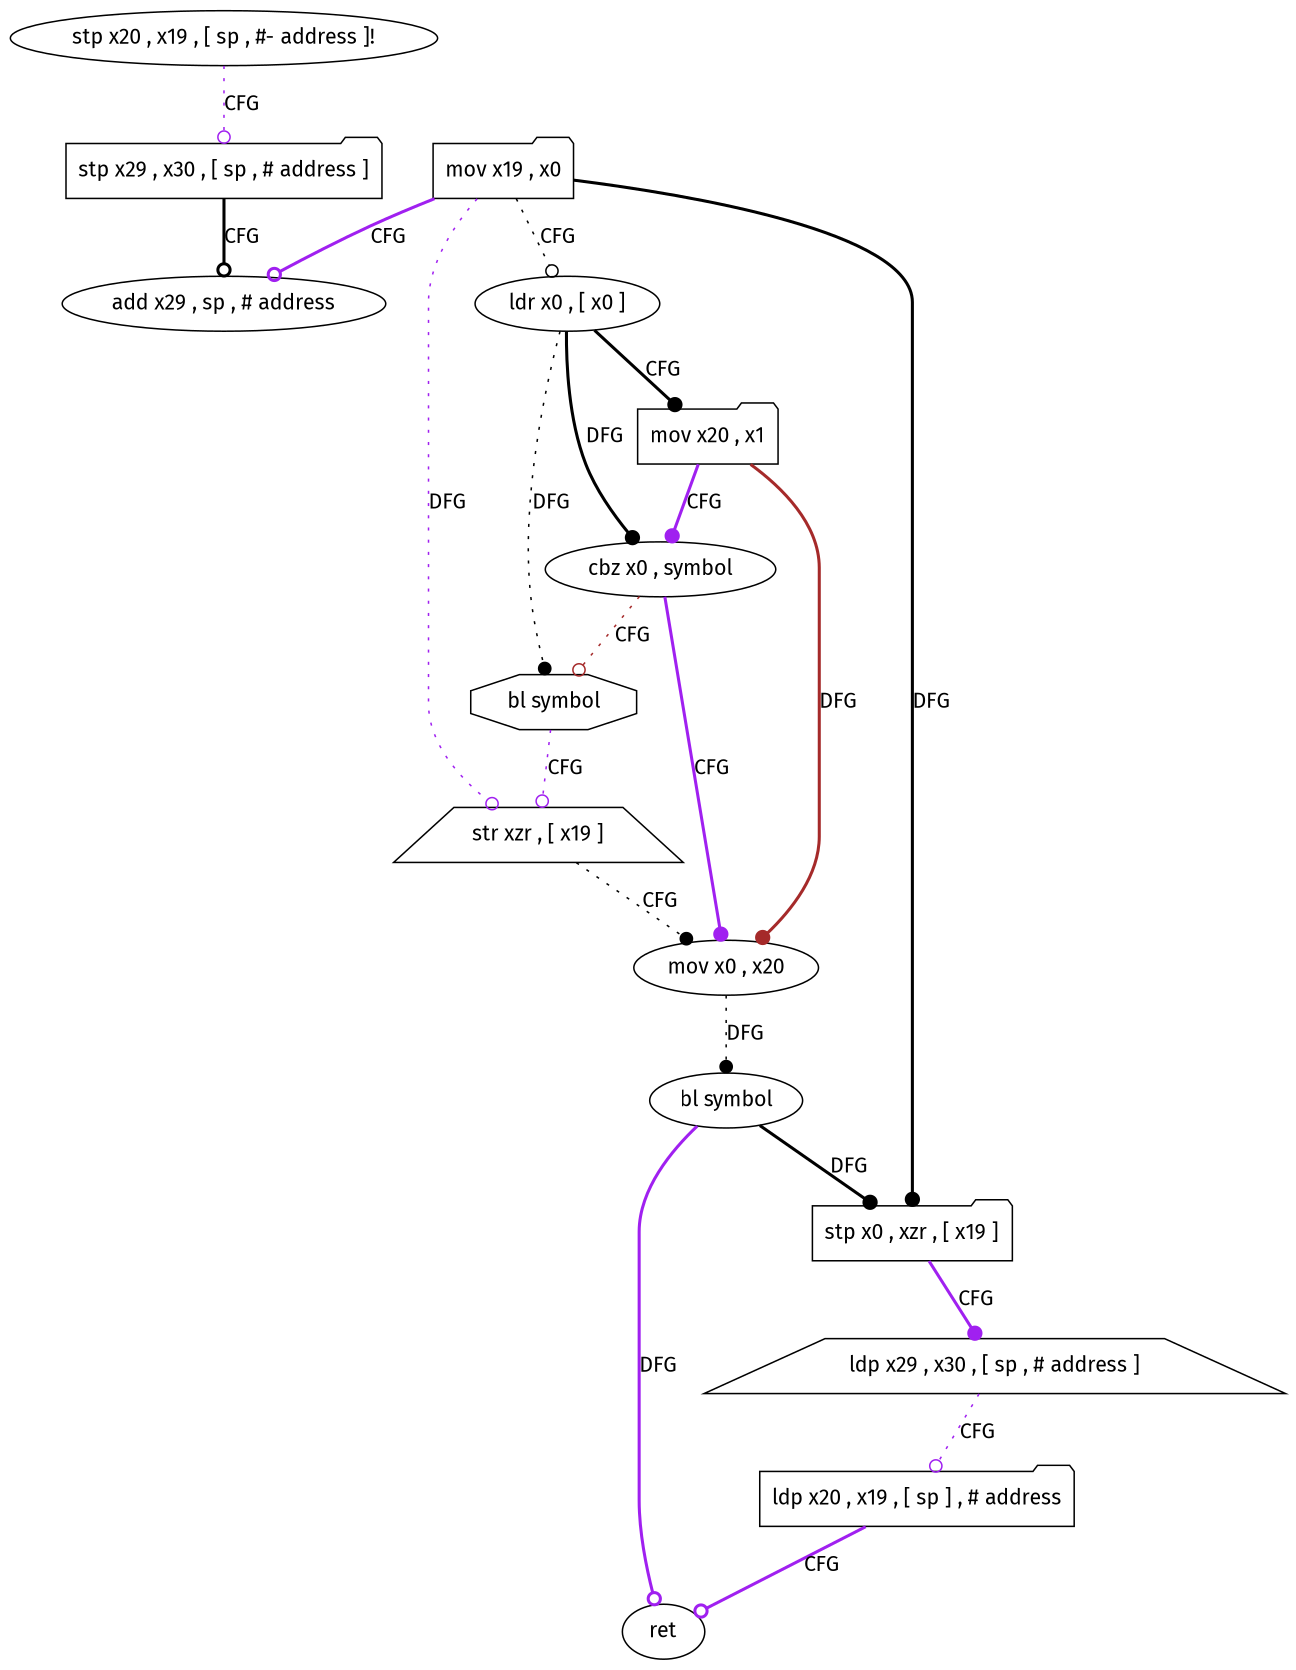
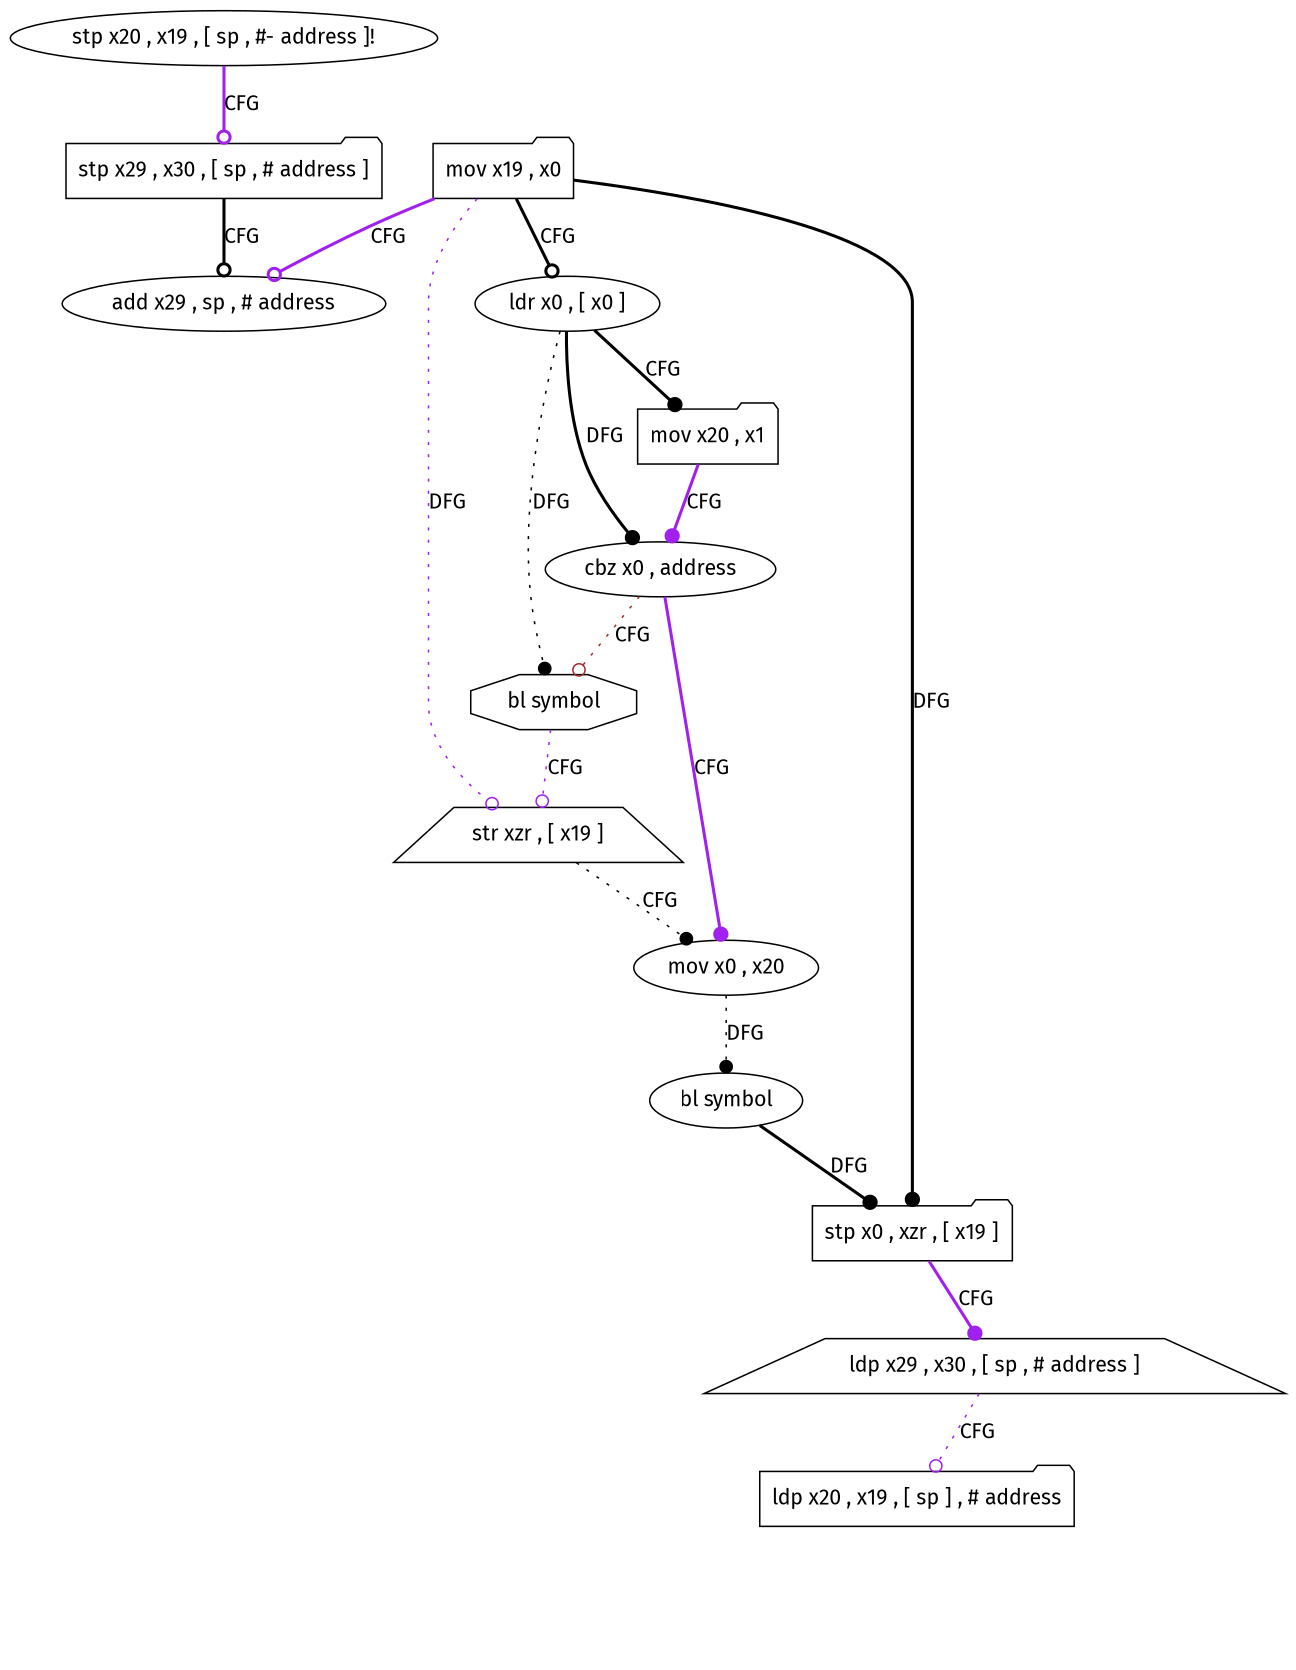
(224, 98) -> (224, 98)
(533, 232) -> (533, 232)
(661, 569) -> (661, 569)
(819, 694) -> none
(664, 1632) -> none
